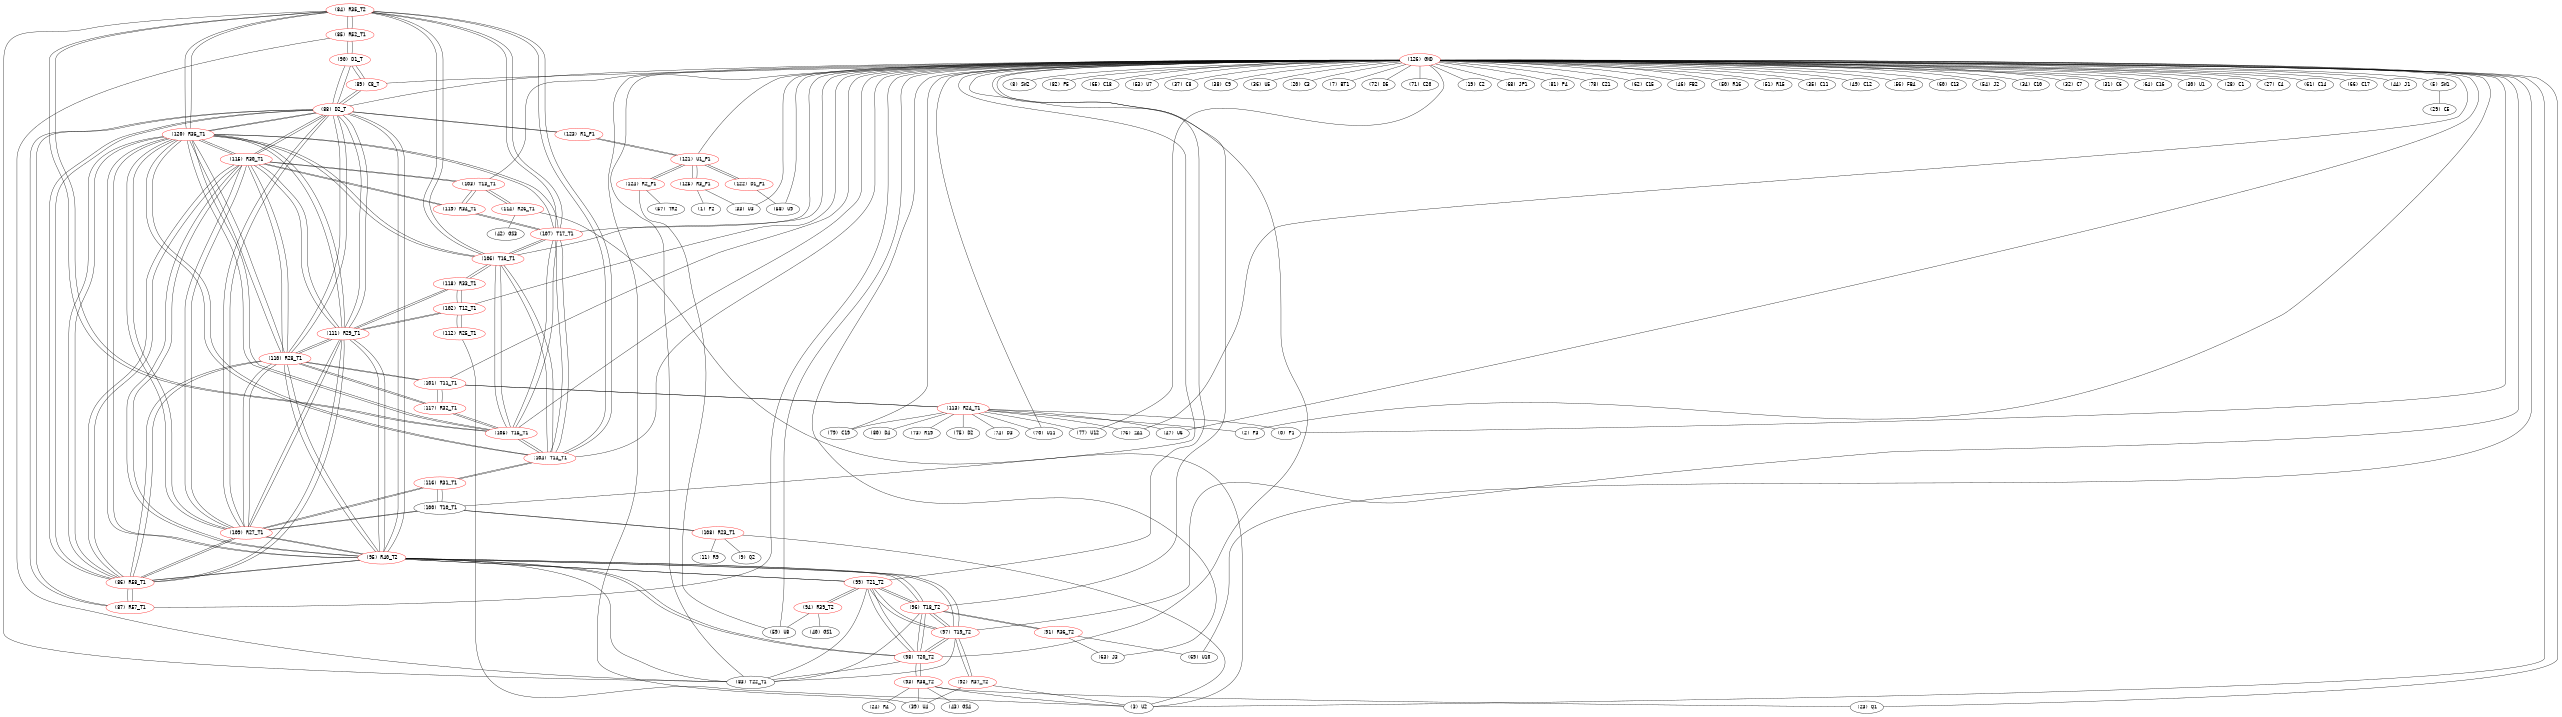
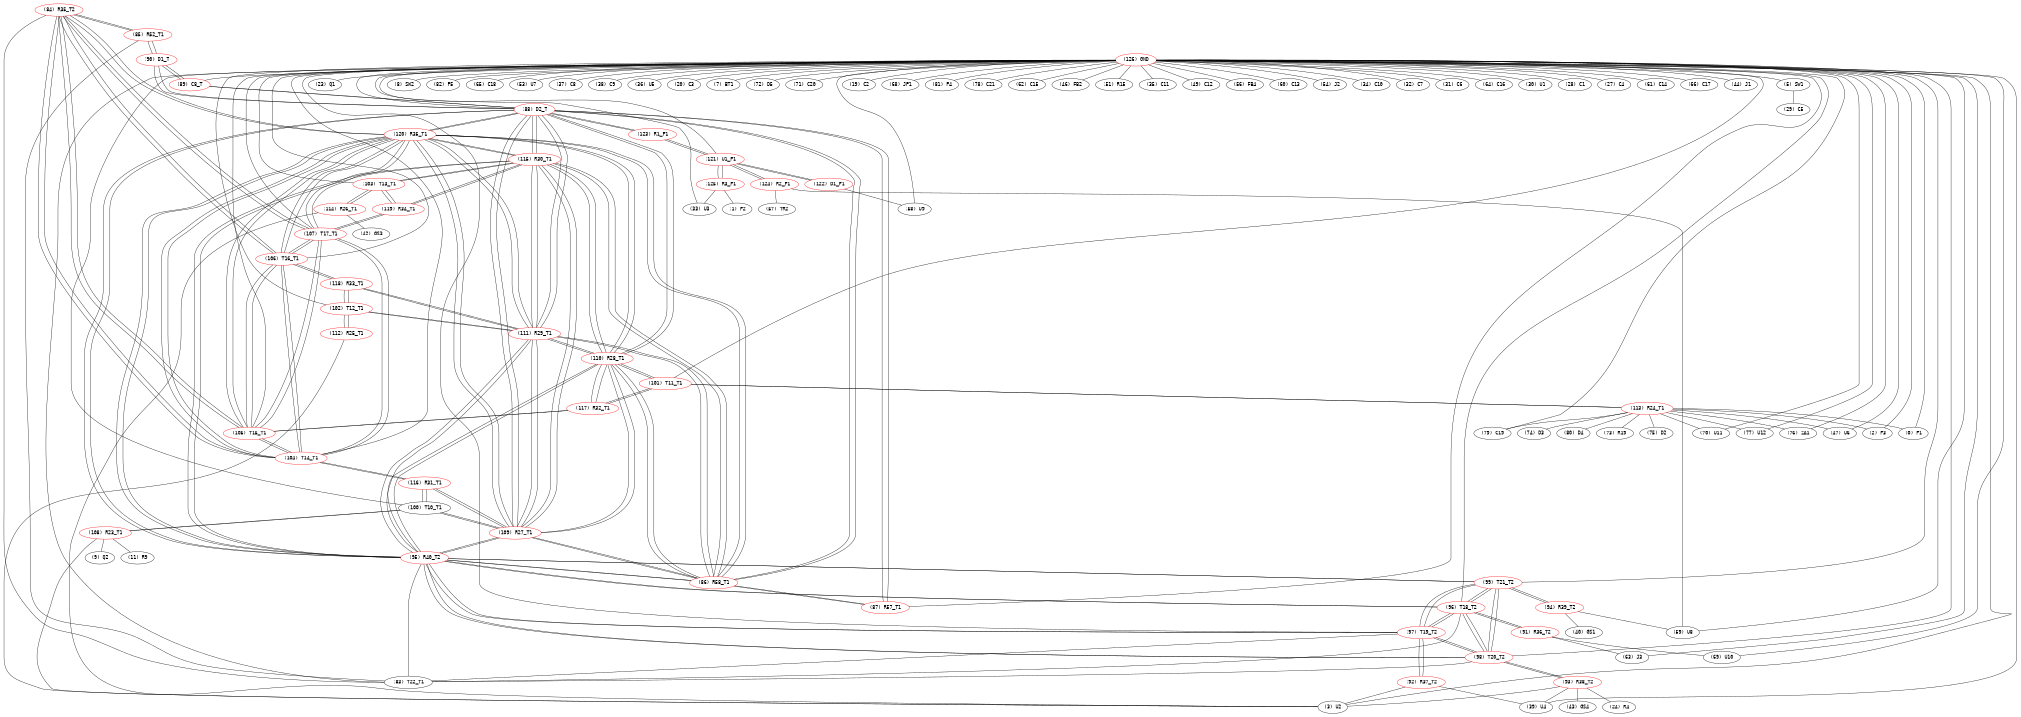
(1730, 85) -> none
(834, 646) -> none
(1392, 701) -> none
